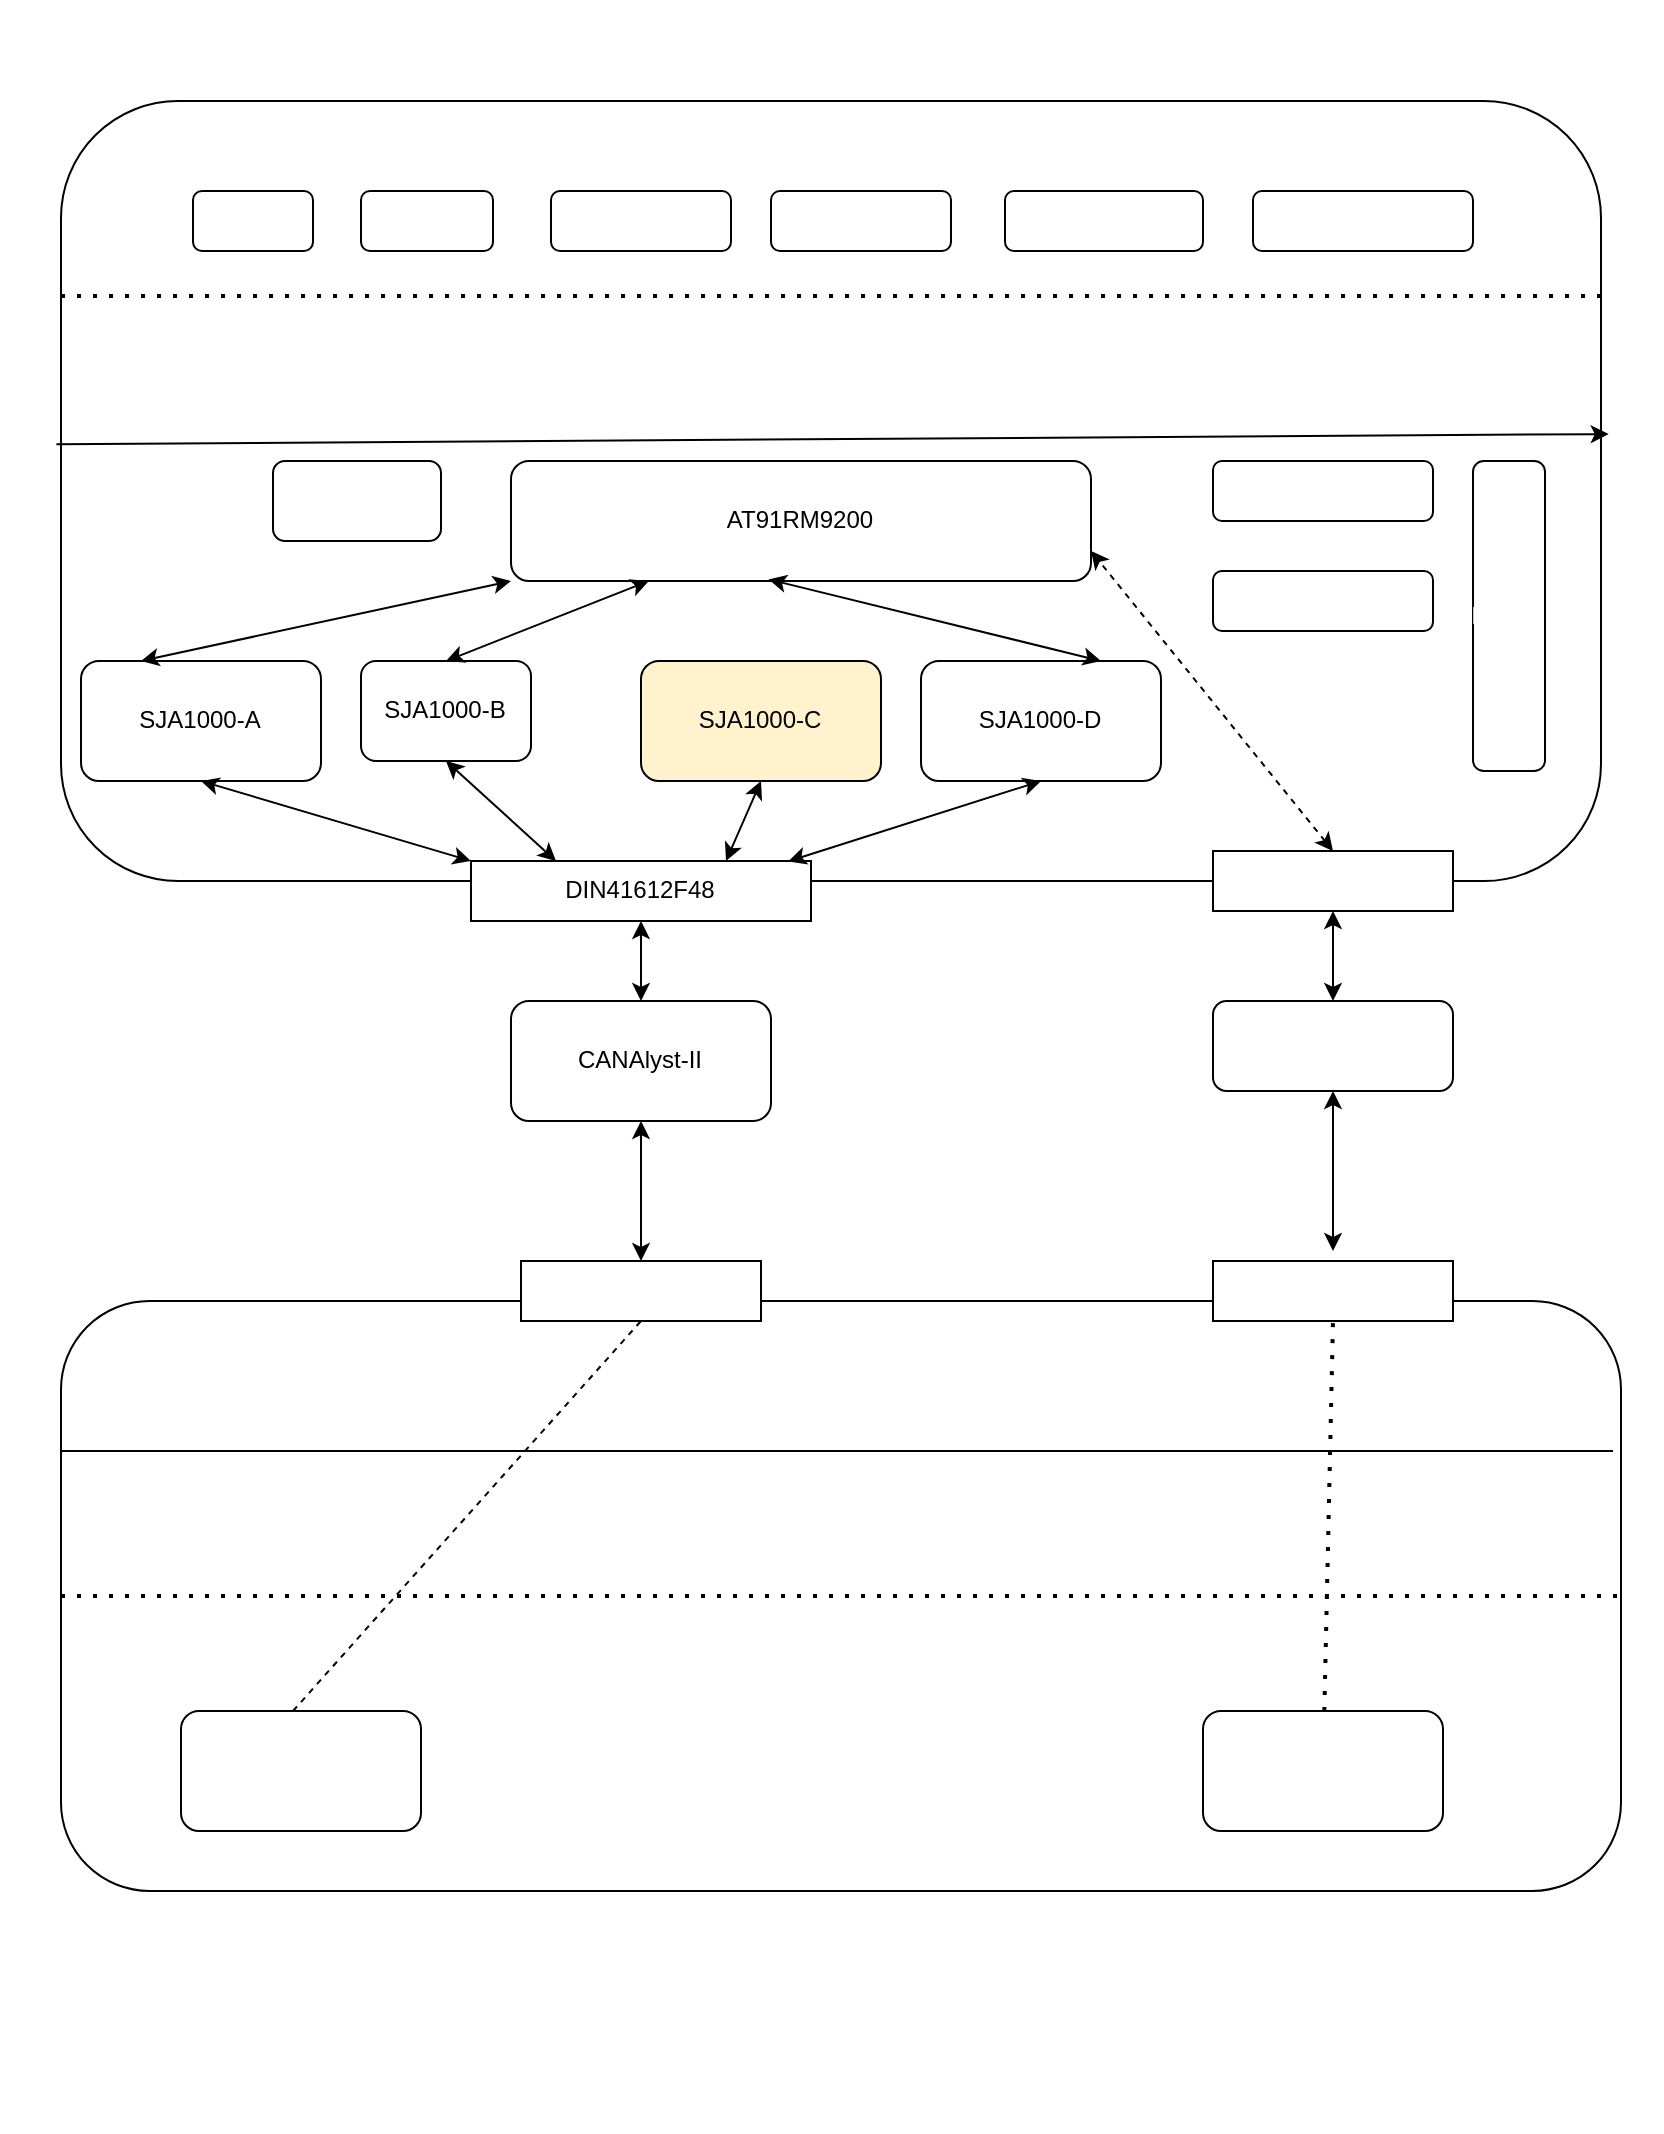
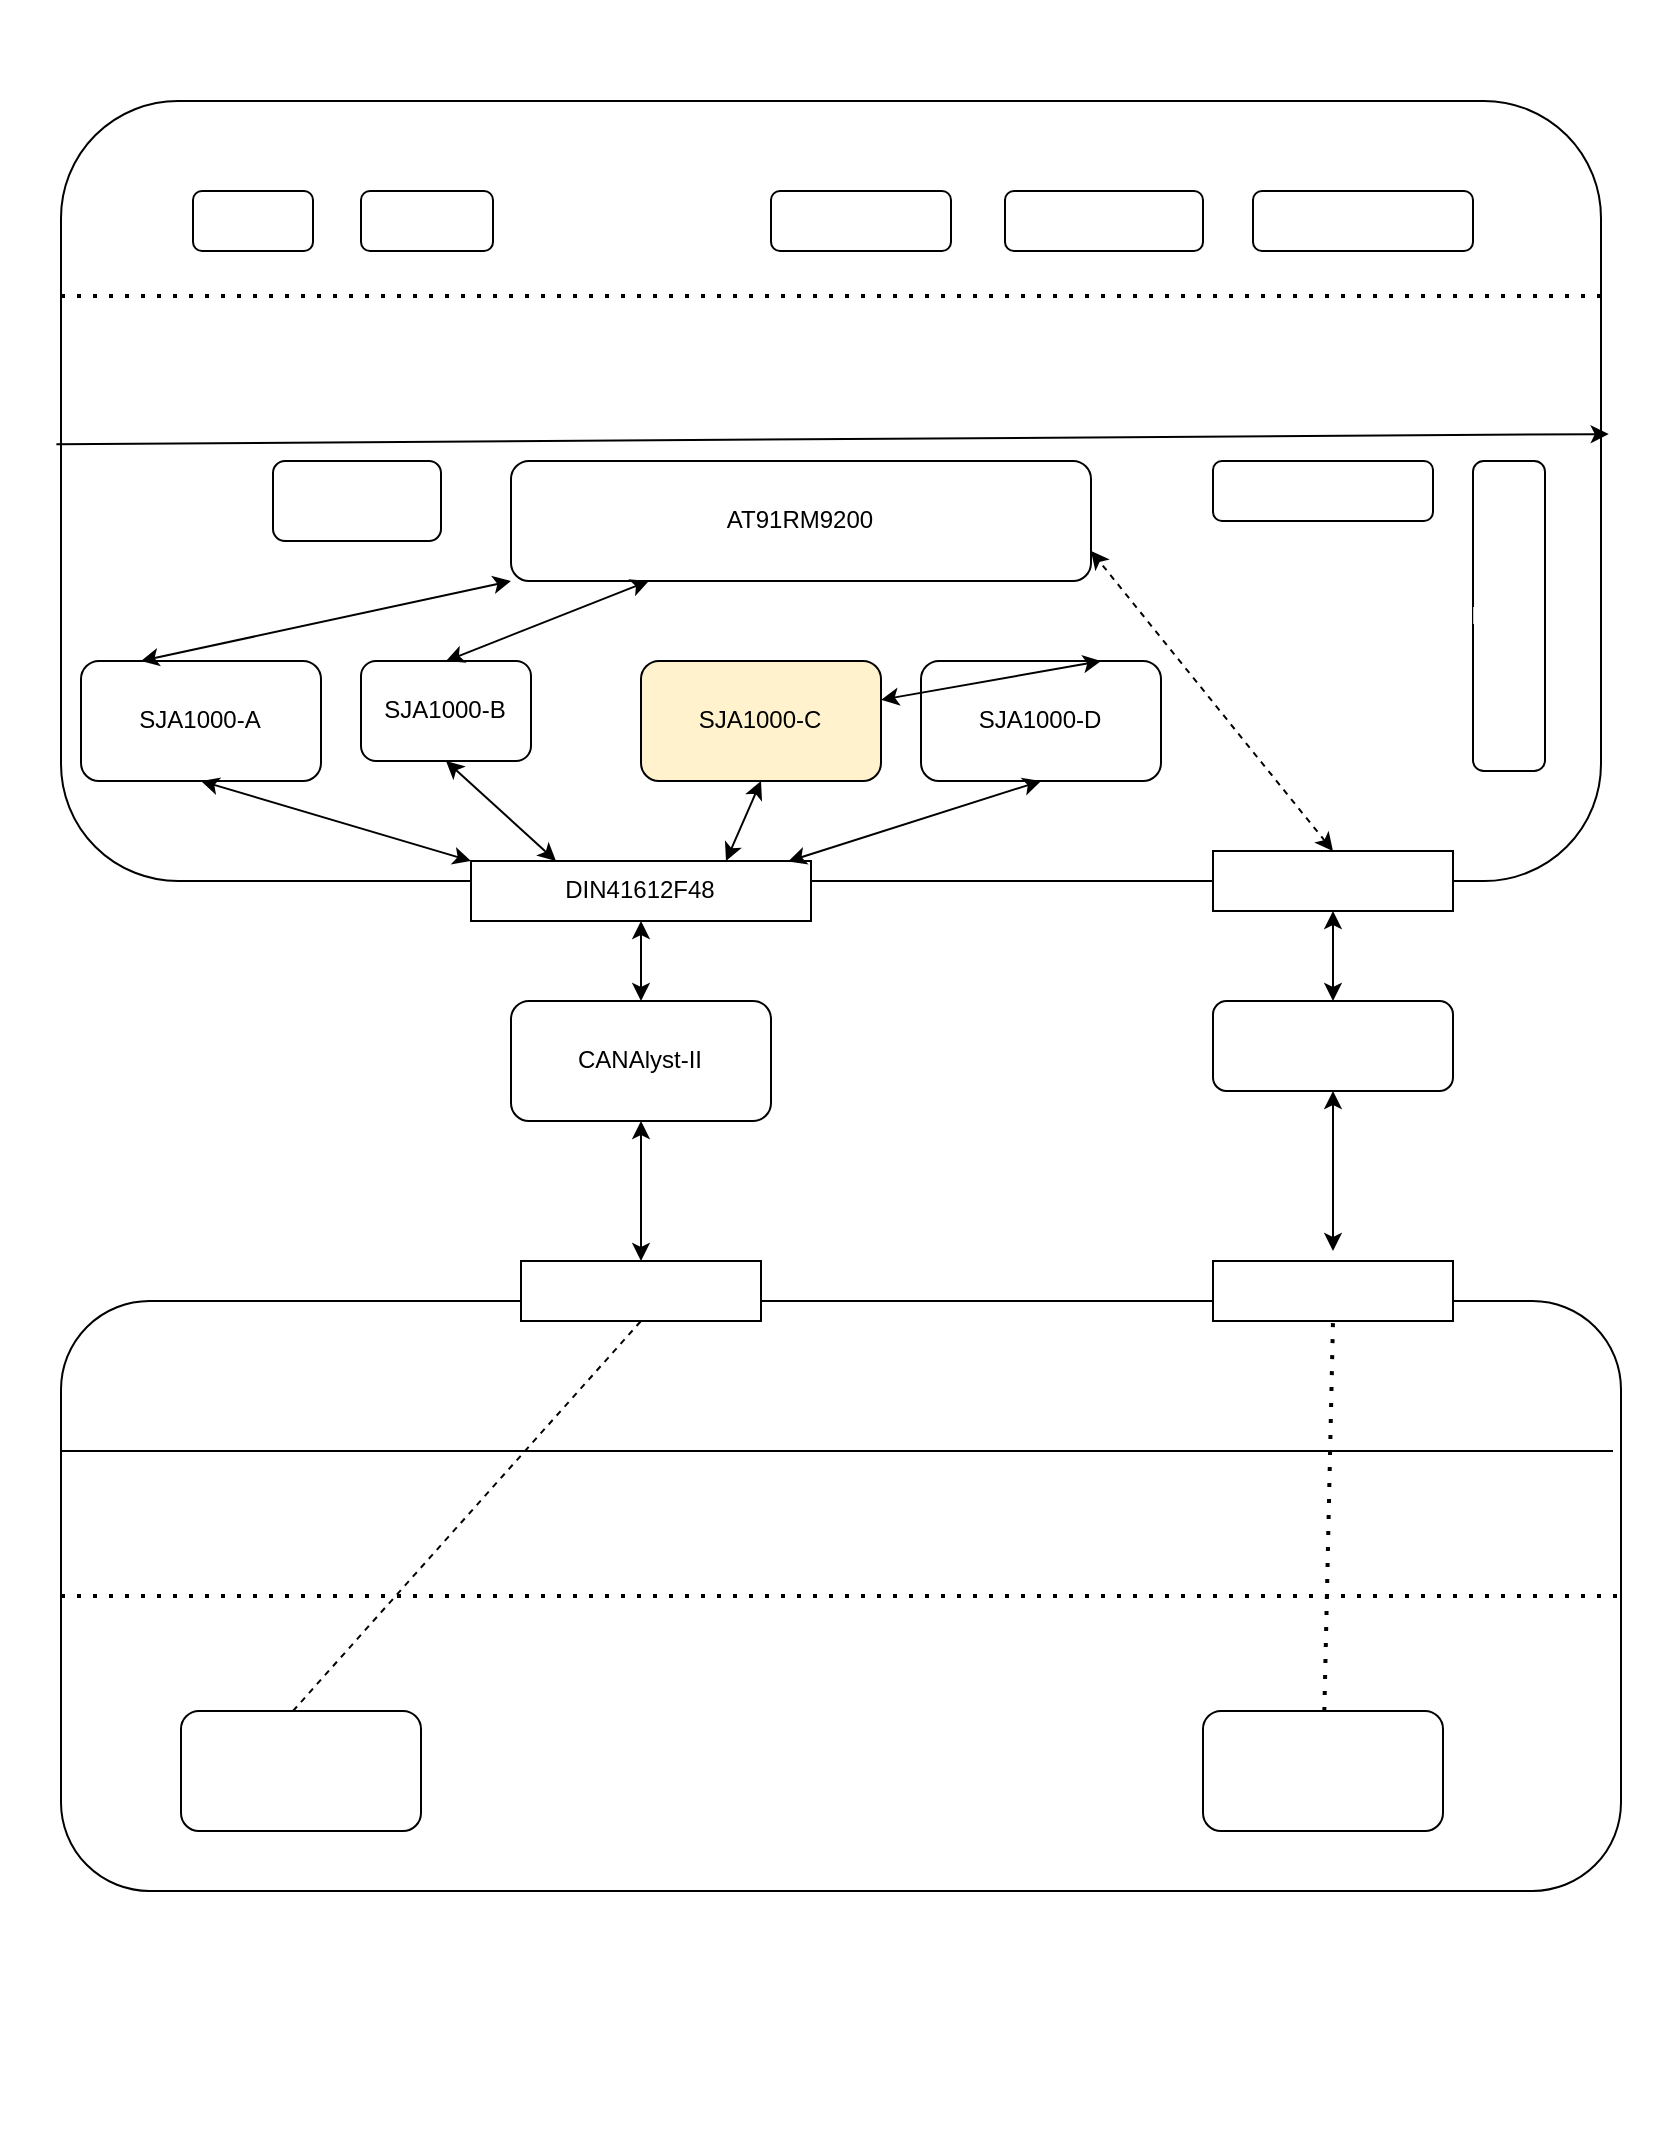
(641, 221) -> none
(1323, 601) -> none
(935, 620) -> (991, 680)
